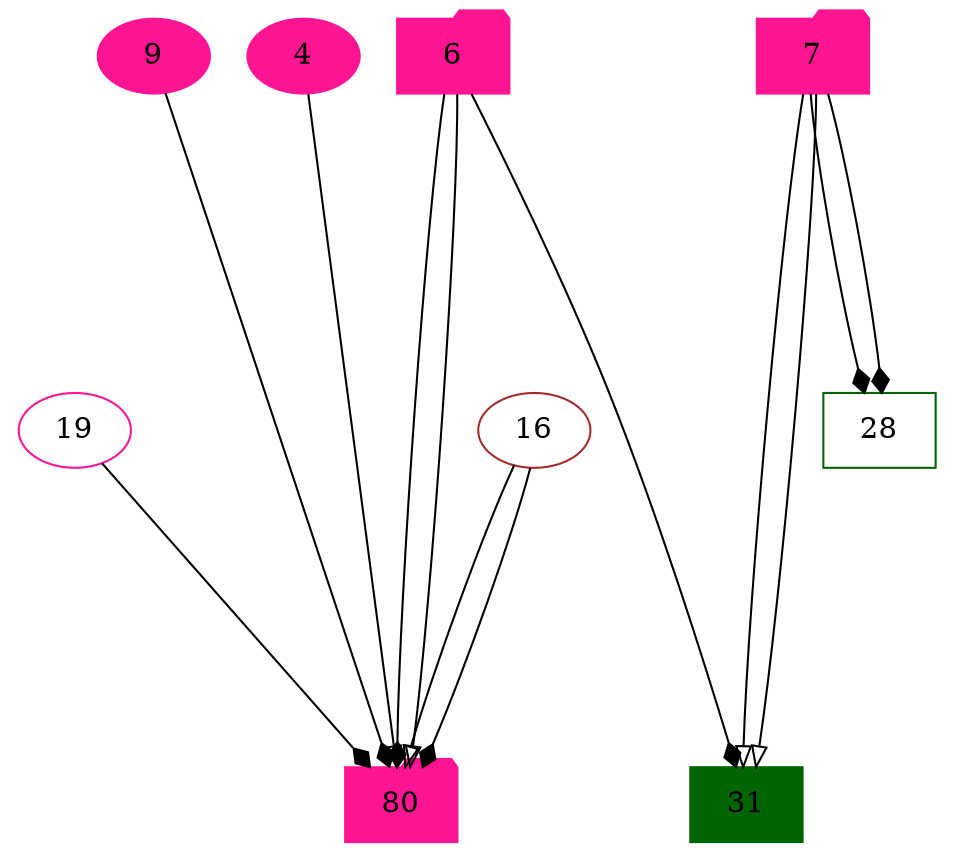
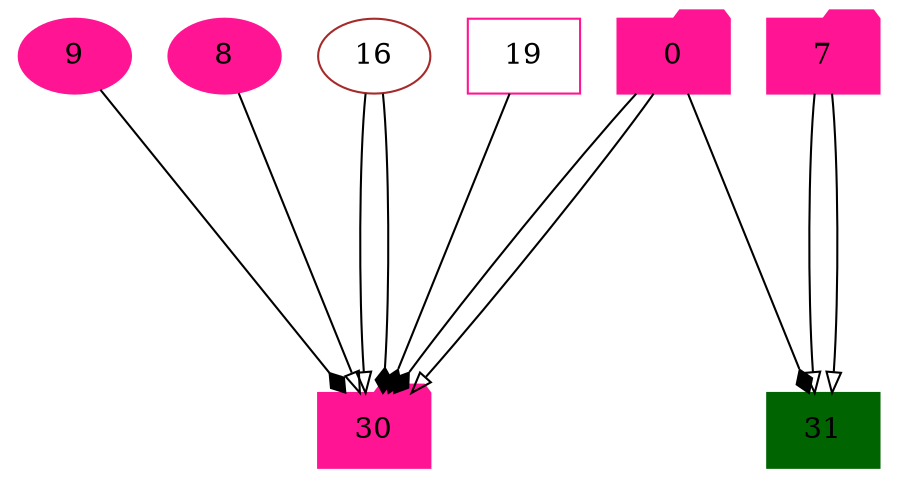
(304, 56) -> (225, 56)
(453, 56) -> (674, 56)
(75, 430) -> (524, 56)
(879, 430) -> none
(401, 805) -> (374, 430)
